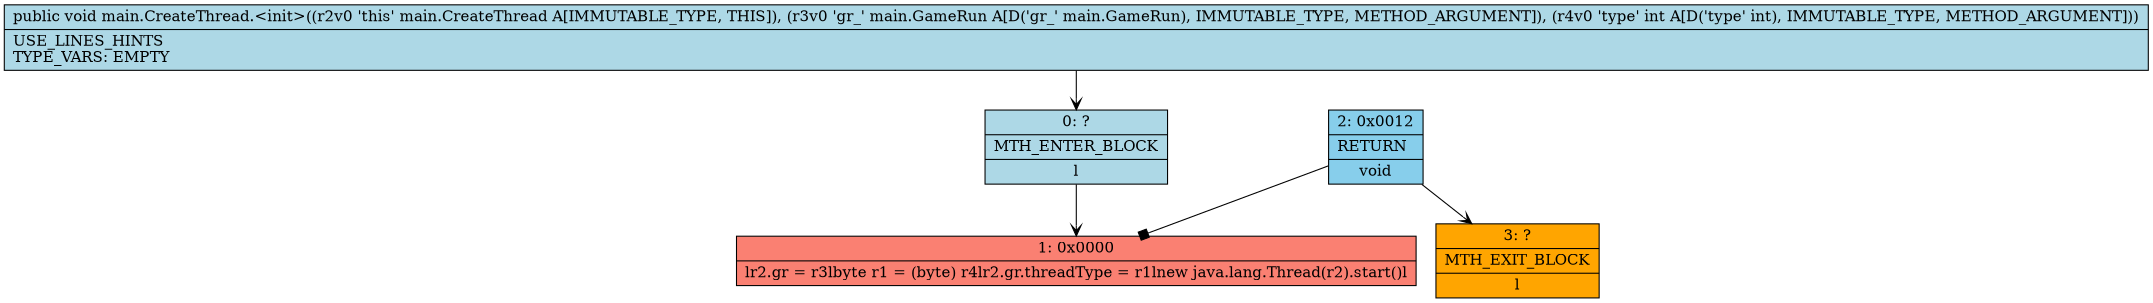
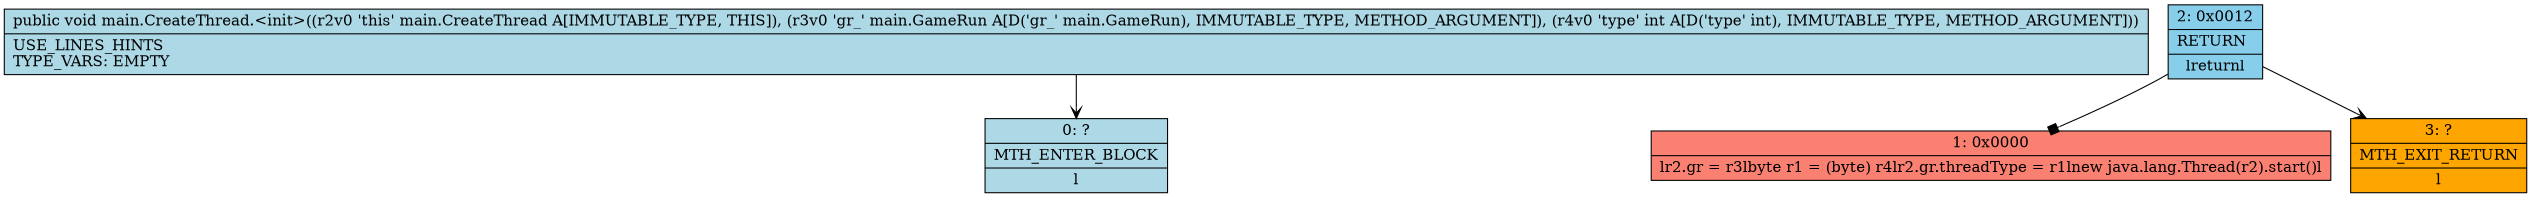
(1376, 171) -> (2215, 66)
(1076, 205) -> none
(1518, 260) -> (2439, 155)
